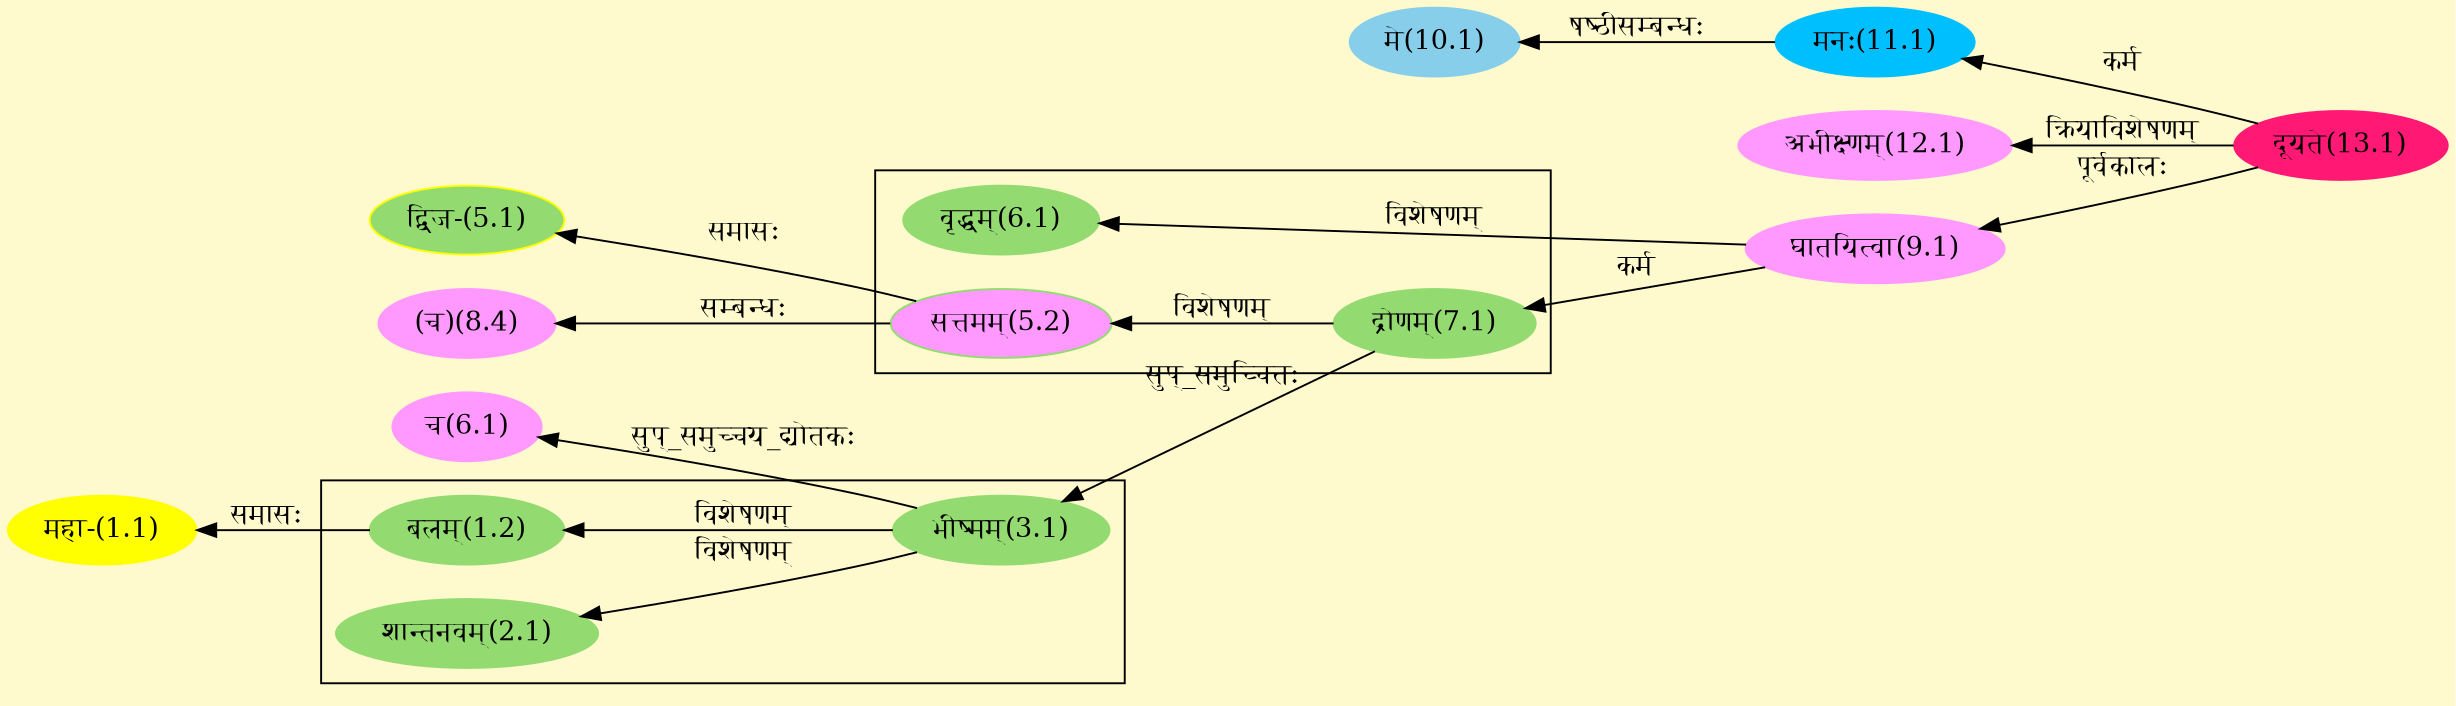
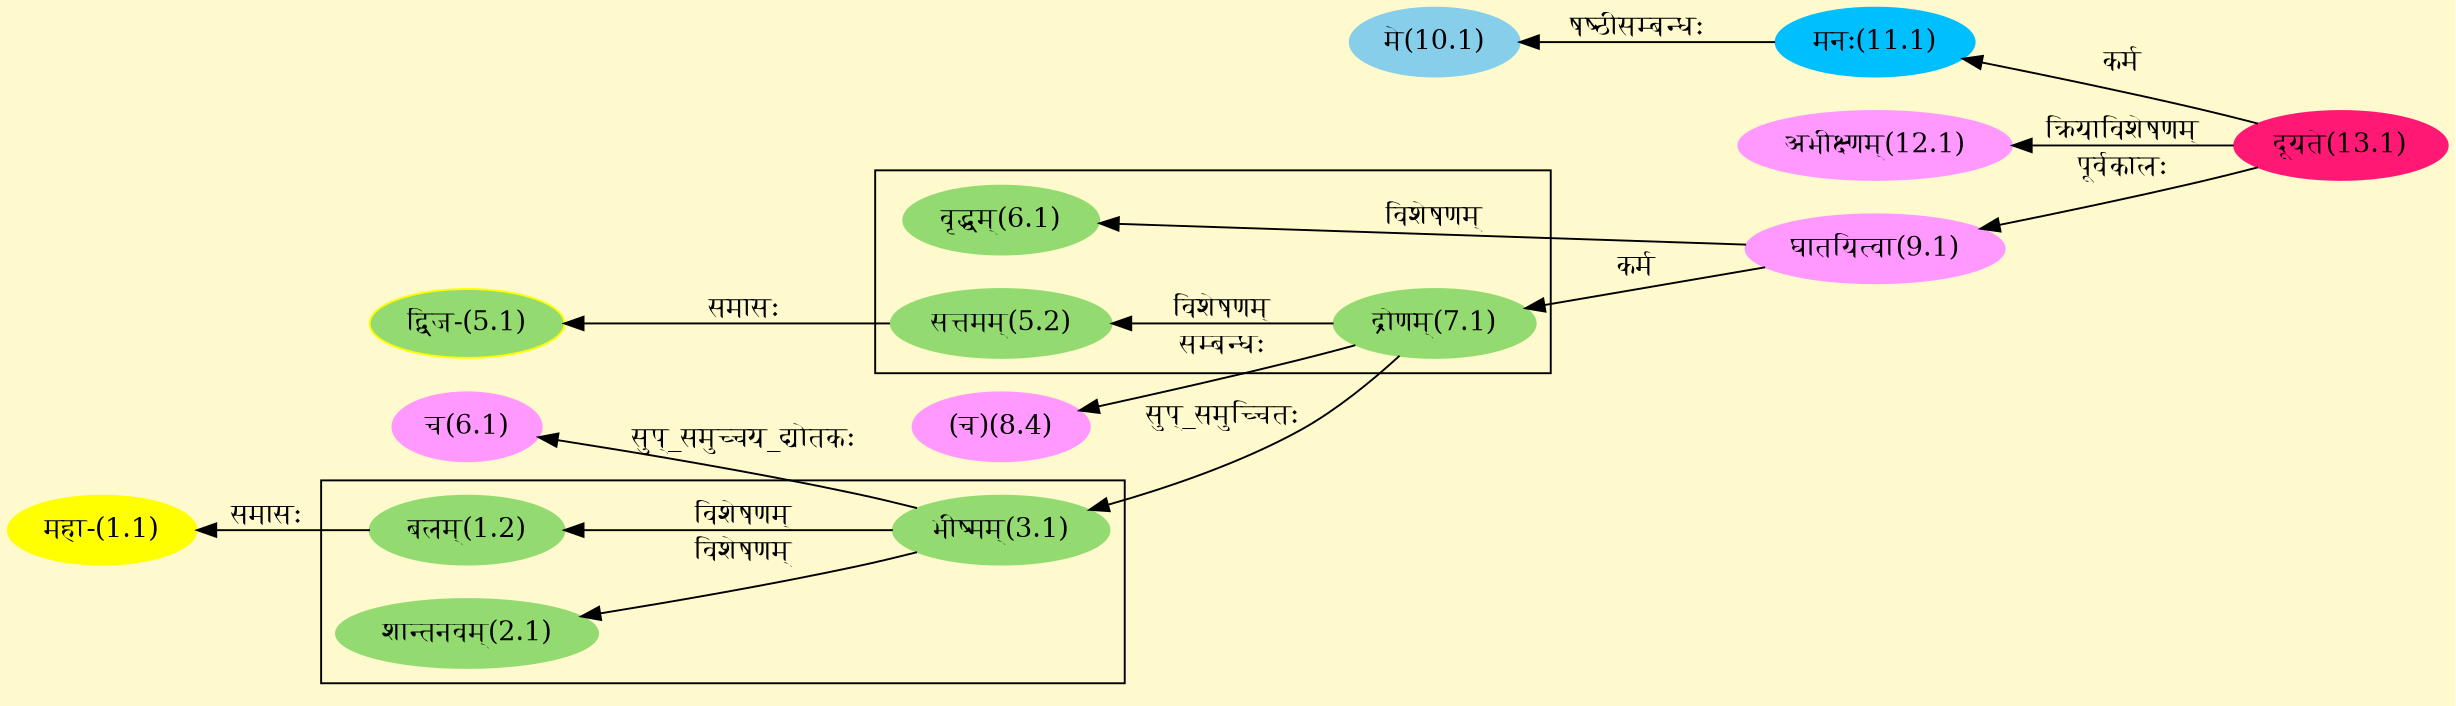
(733, 323) -> (1189, 386)
(1001, 323) -> (1001, 323)
